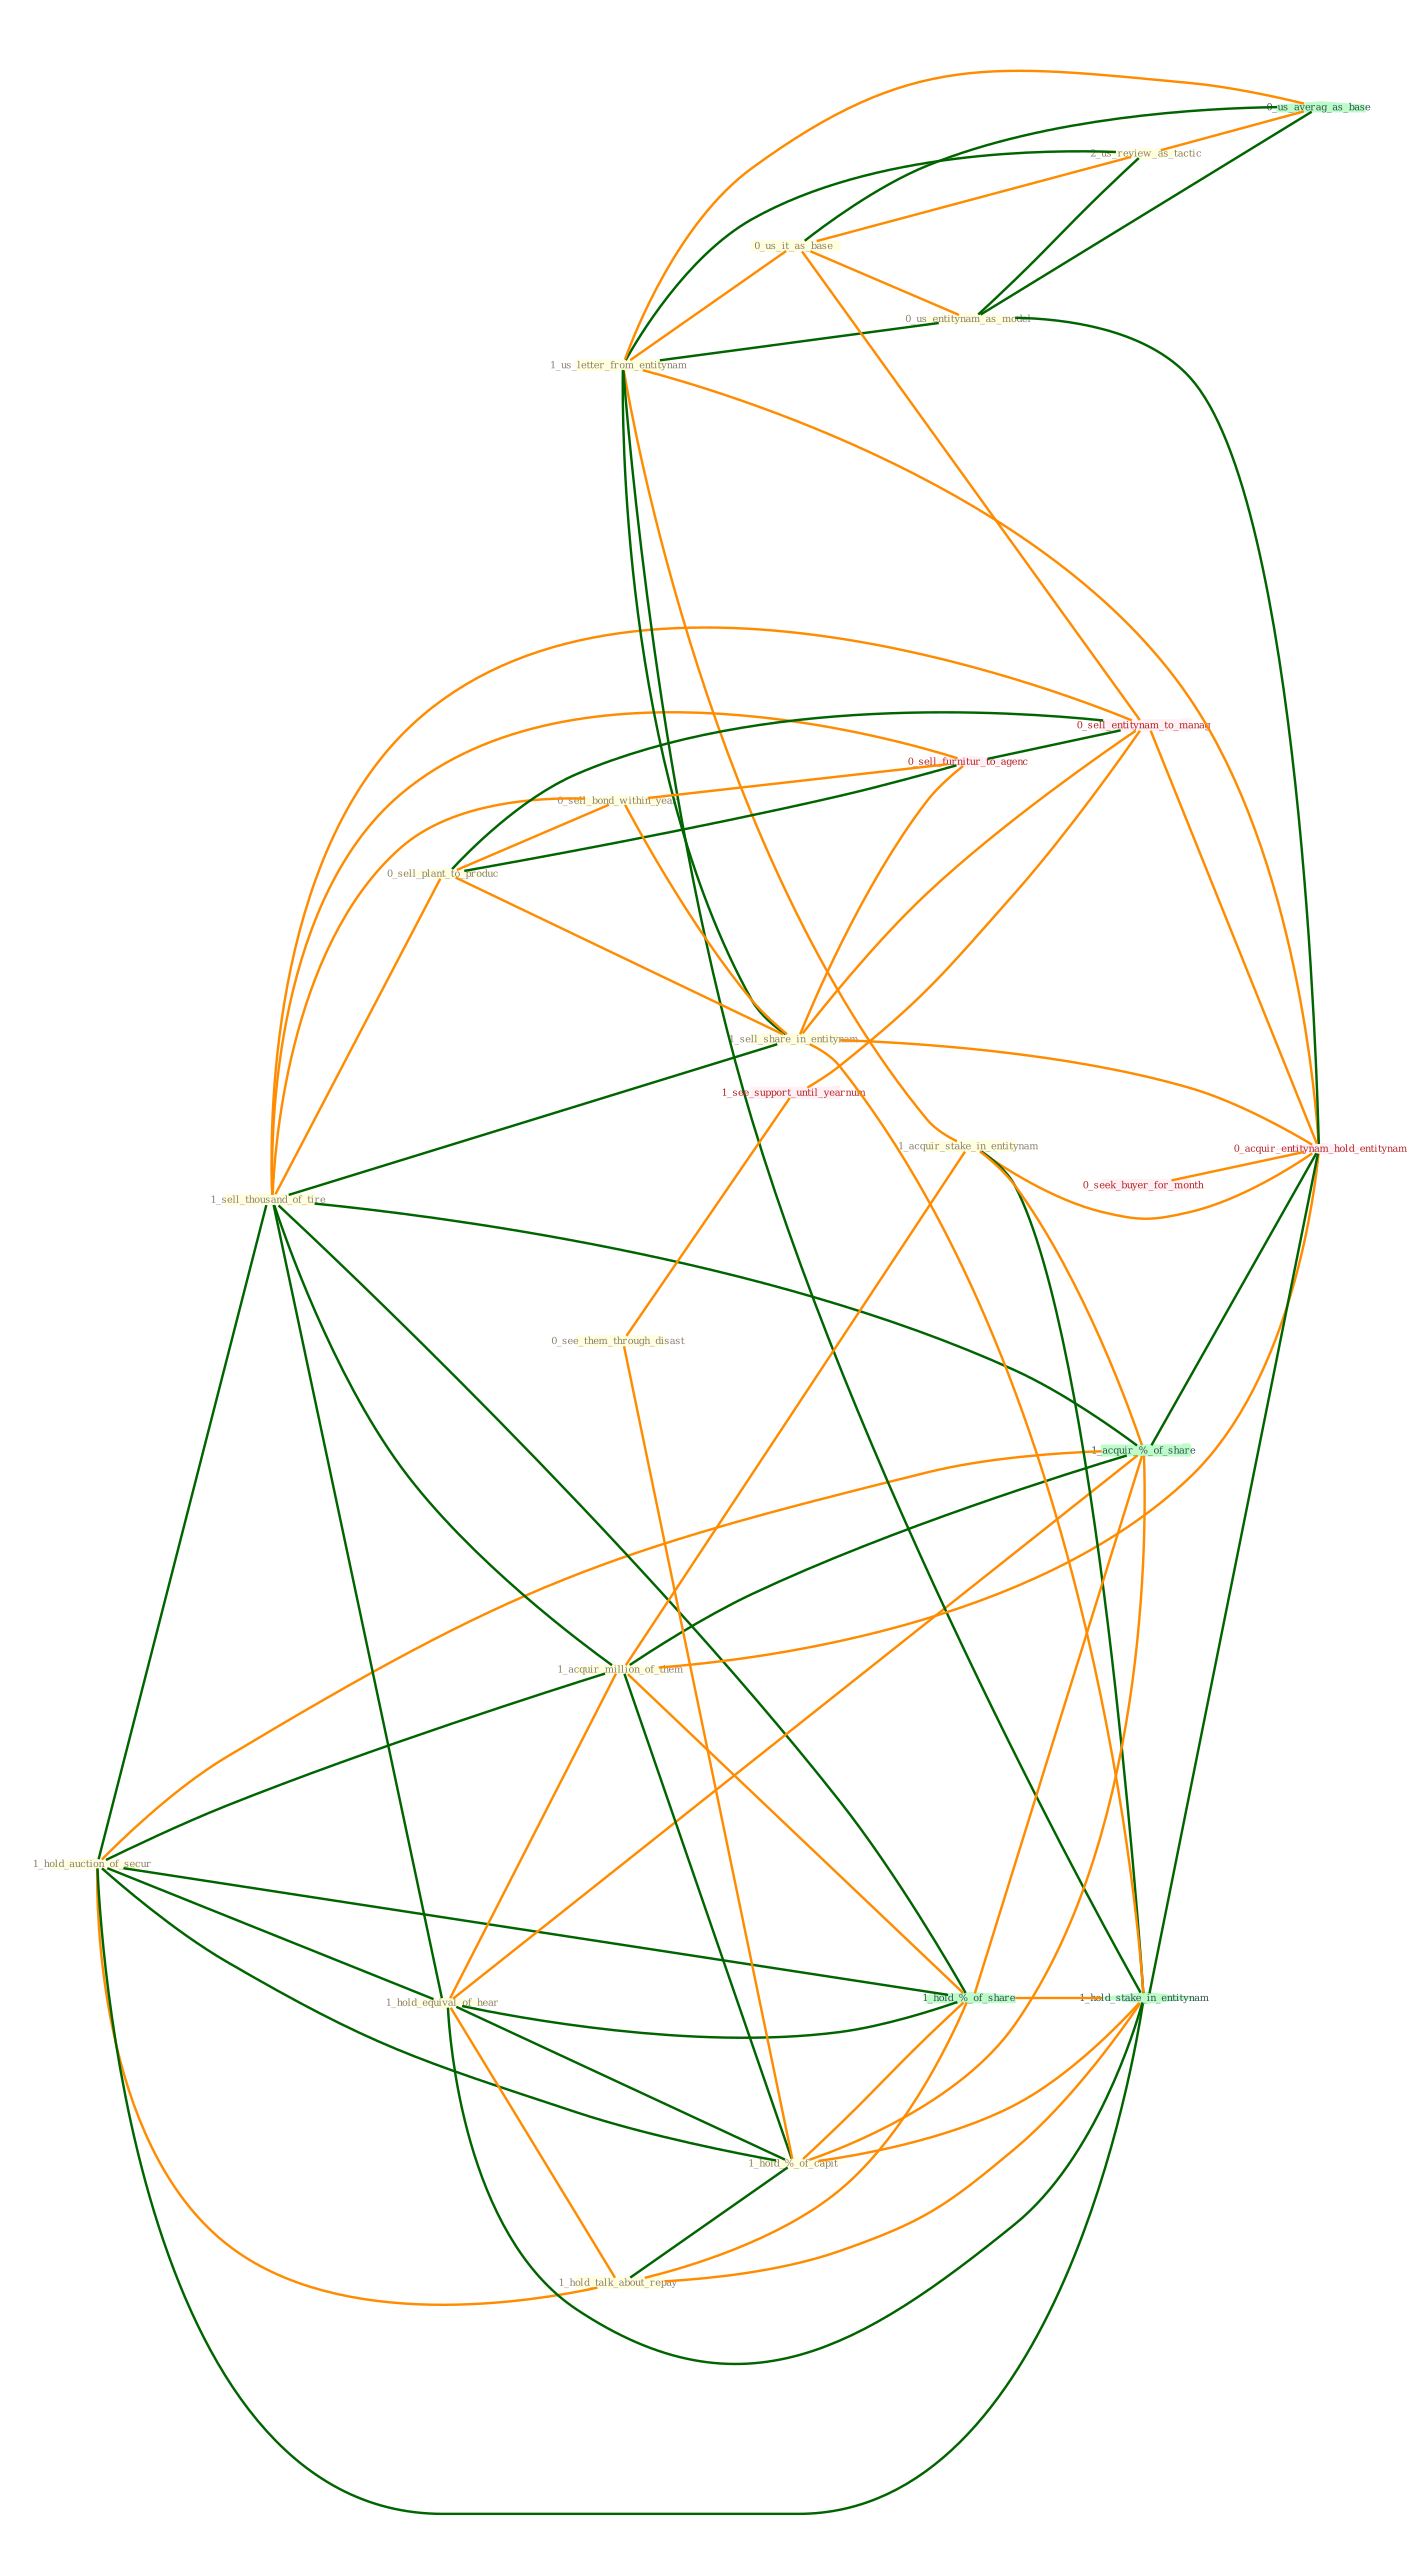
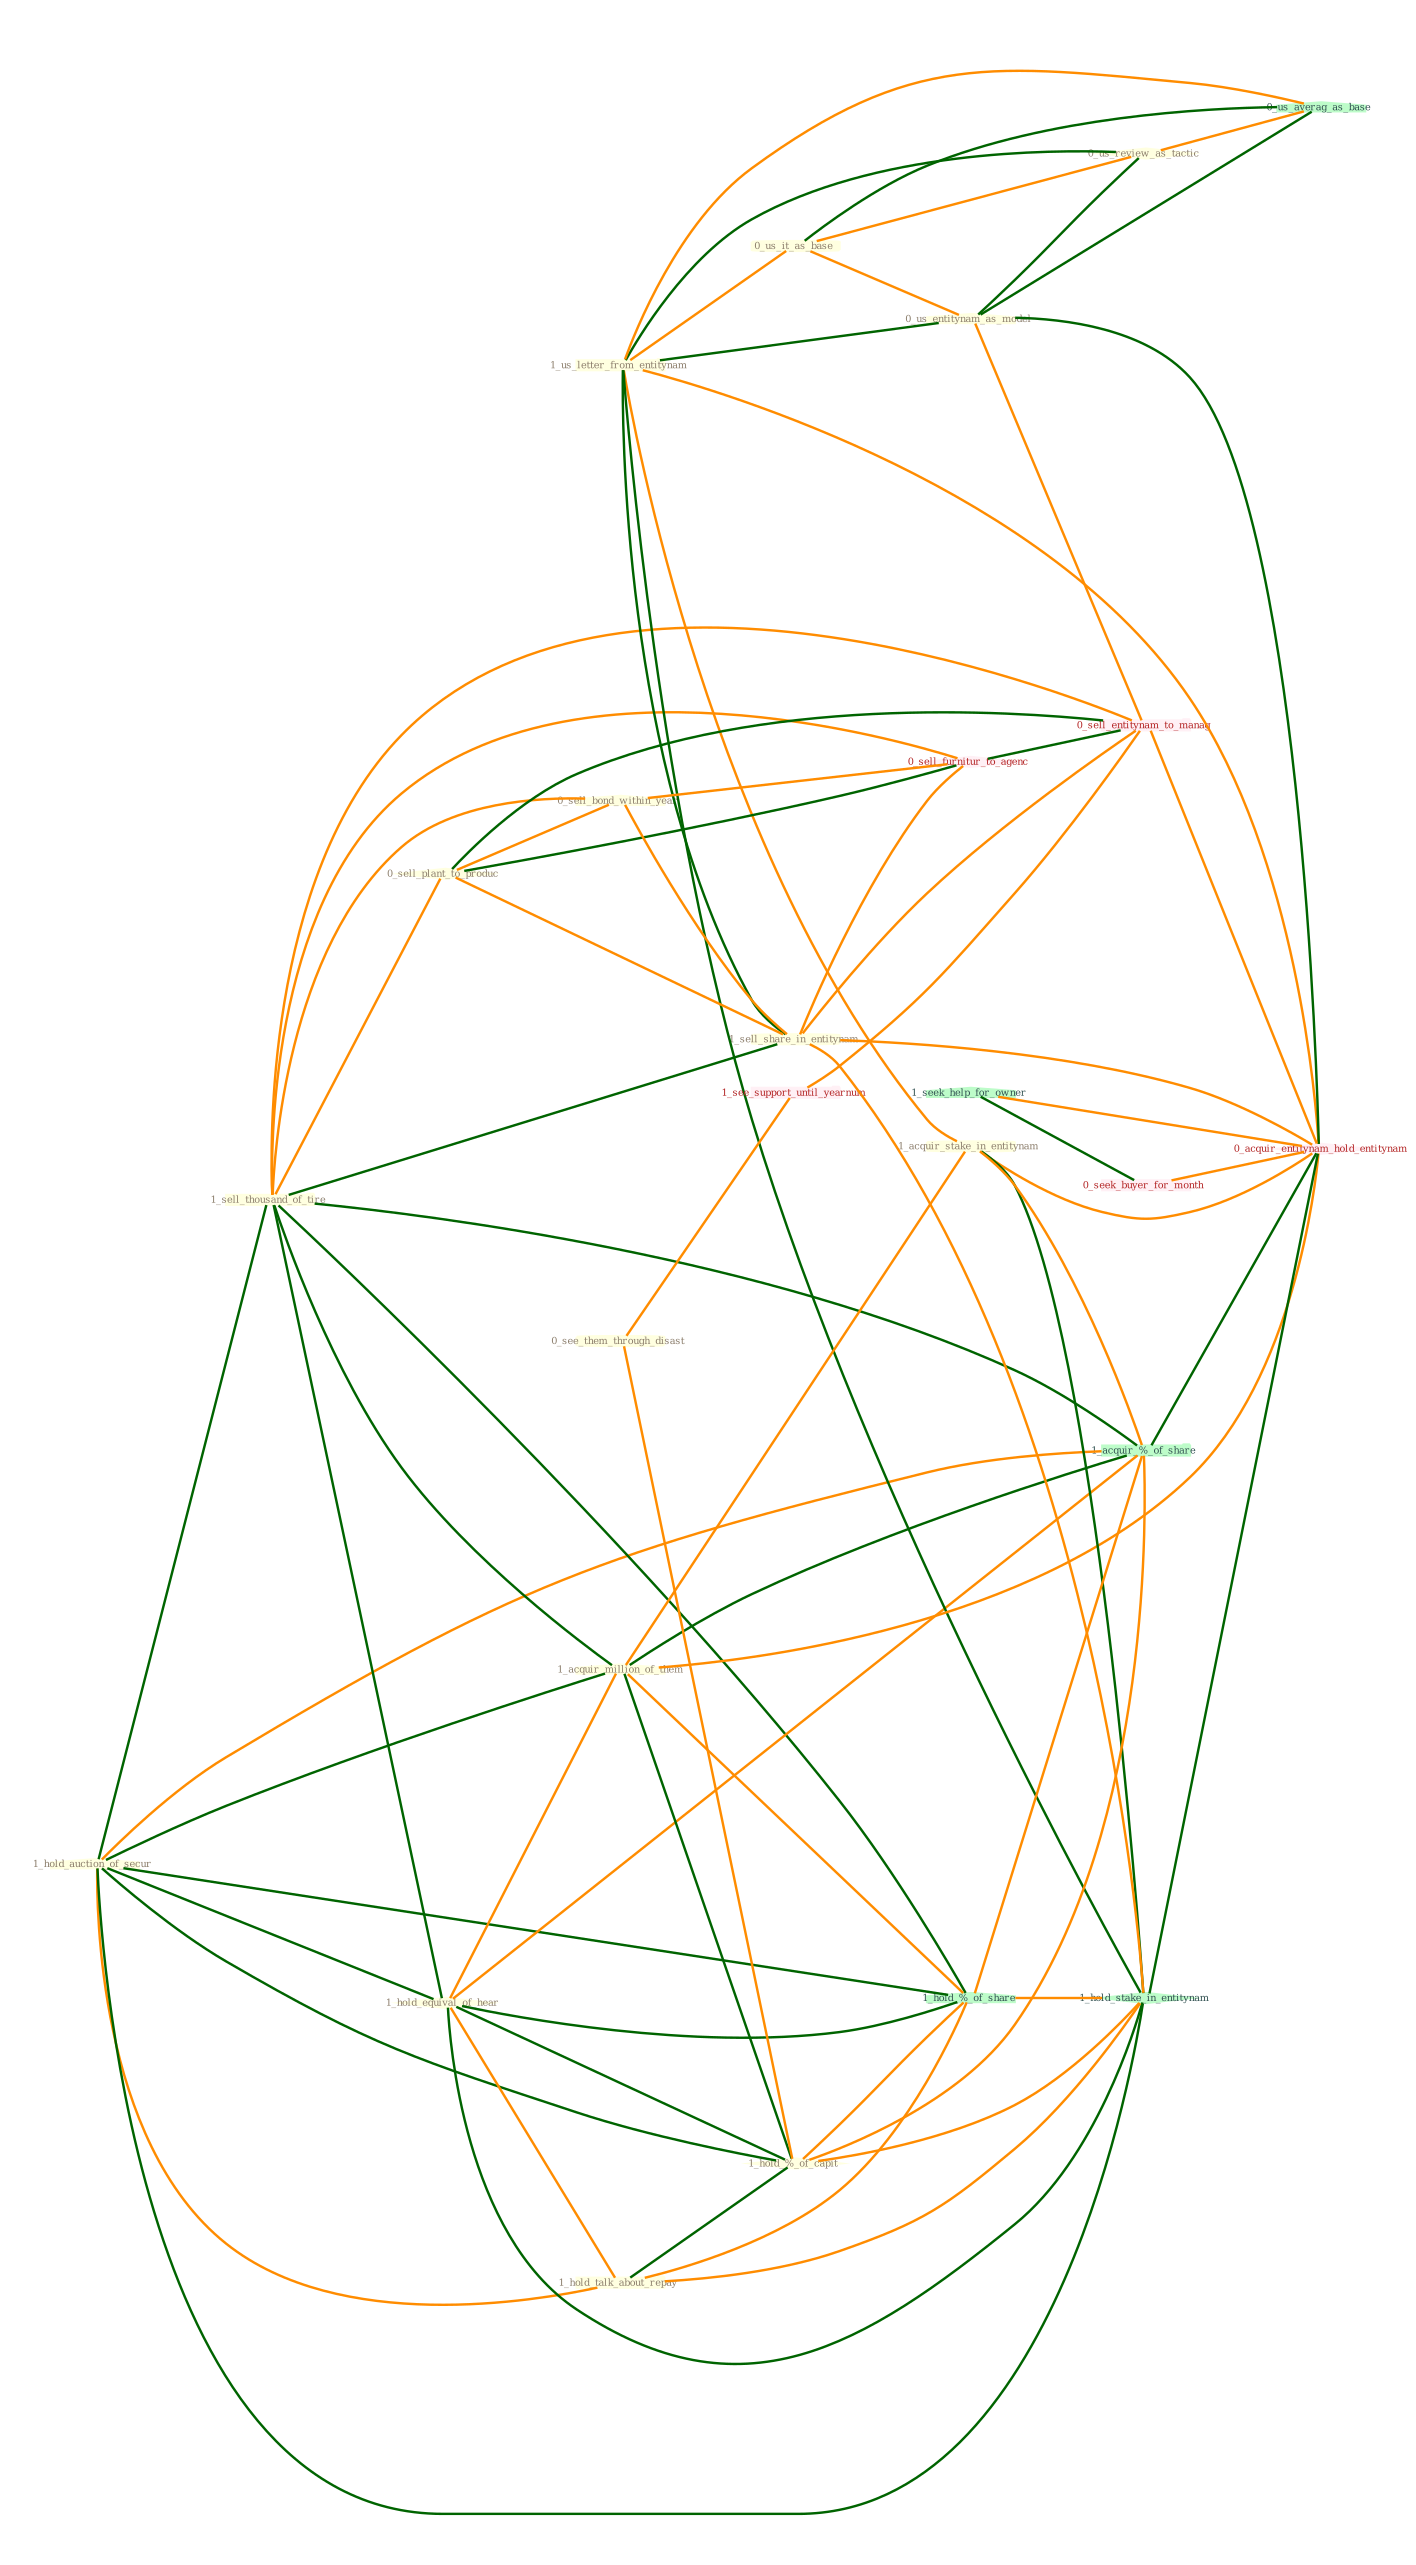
(1146, 154) -> (1146, 154)
(971, 486) -> (1058, 522)
none -> (971, 1093)
